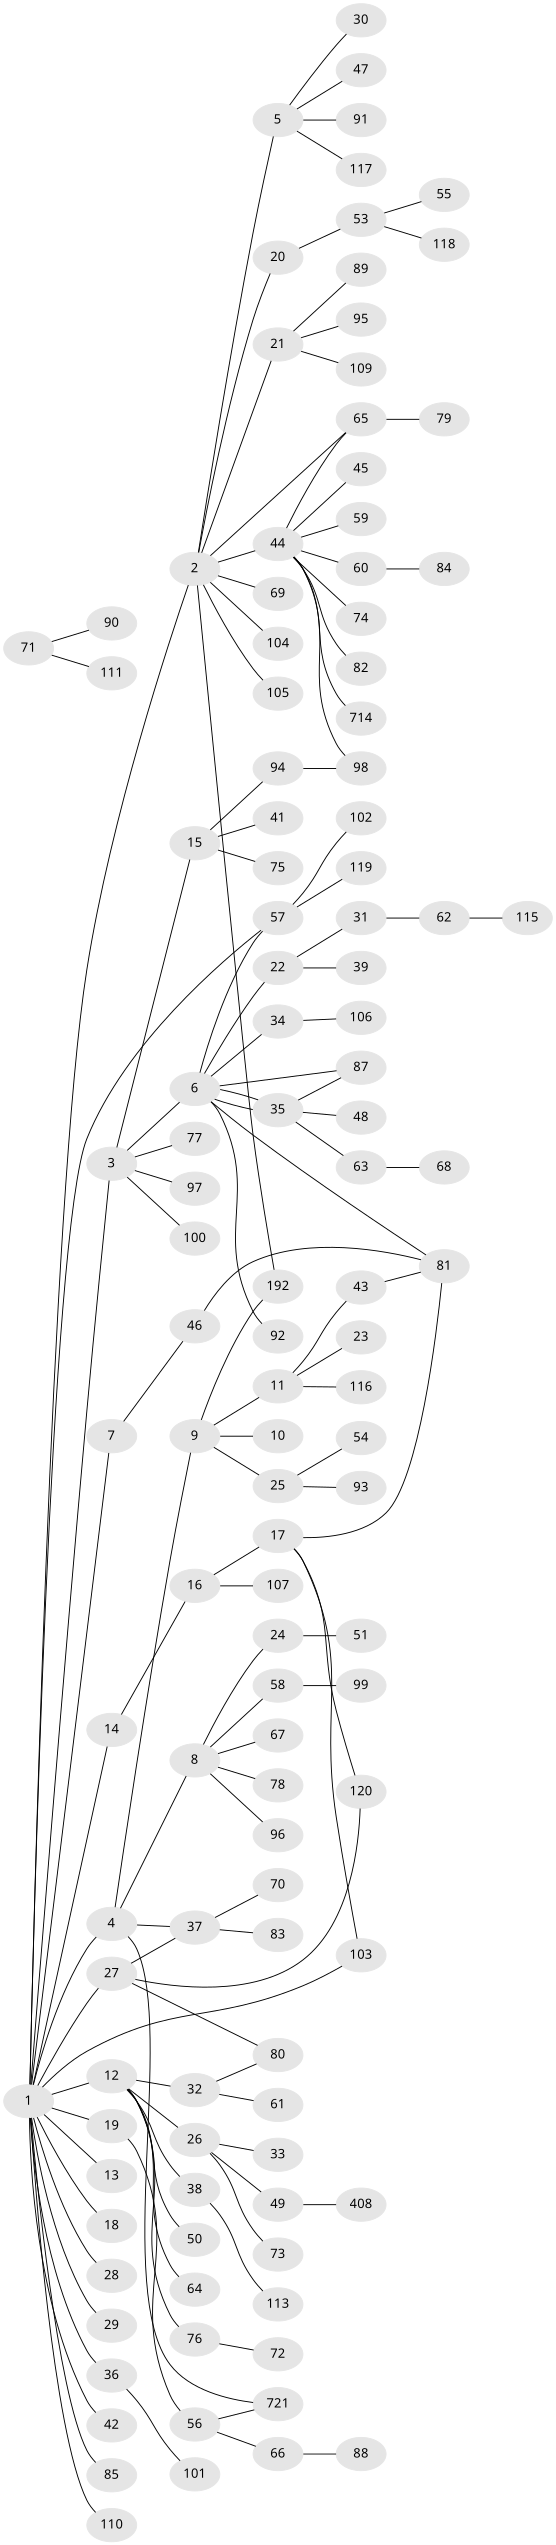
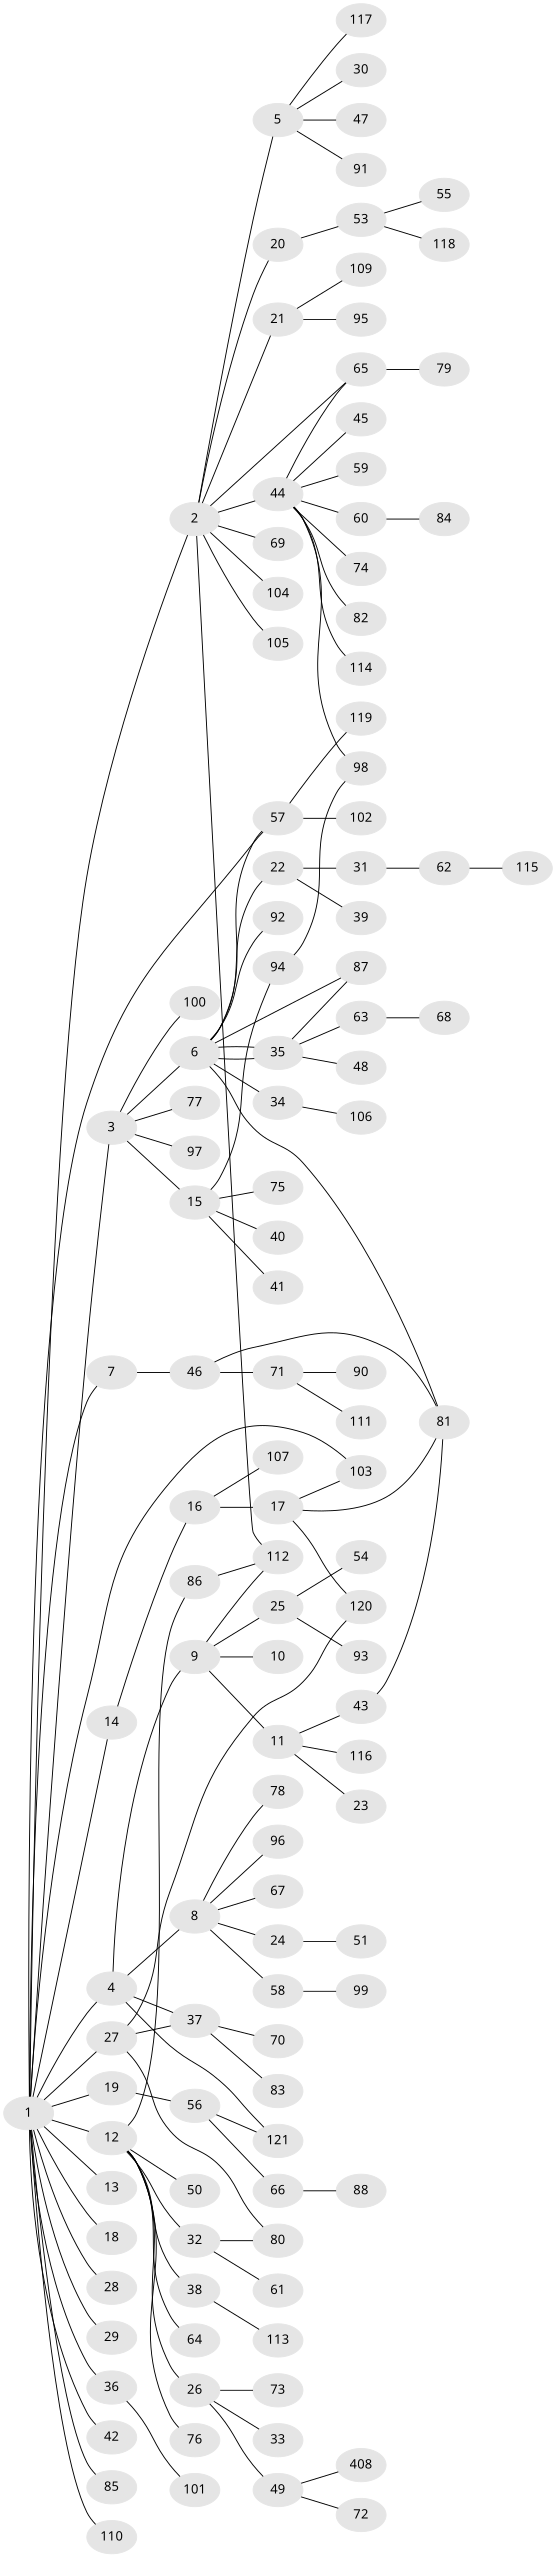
(361, 270) -> none
(361, 719) -> (361, 669)
none -> (278, 1238)
(278, 1287) -> (278, 1557)
none -> (236, 1372)
none -> (195, 1582)
(236, 2347) -> (320, 2503)
(278, 2404) -> (278, 2141)
